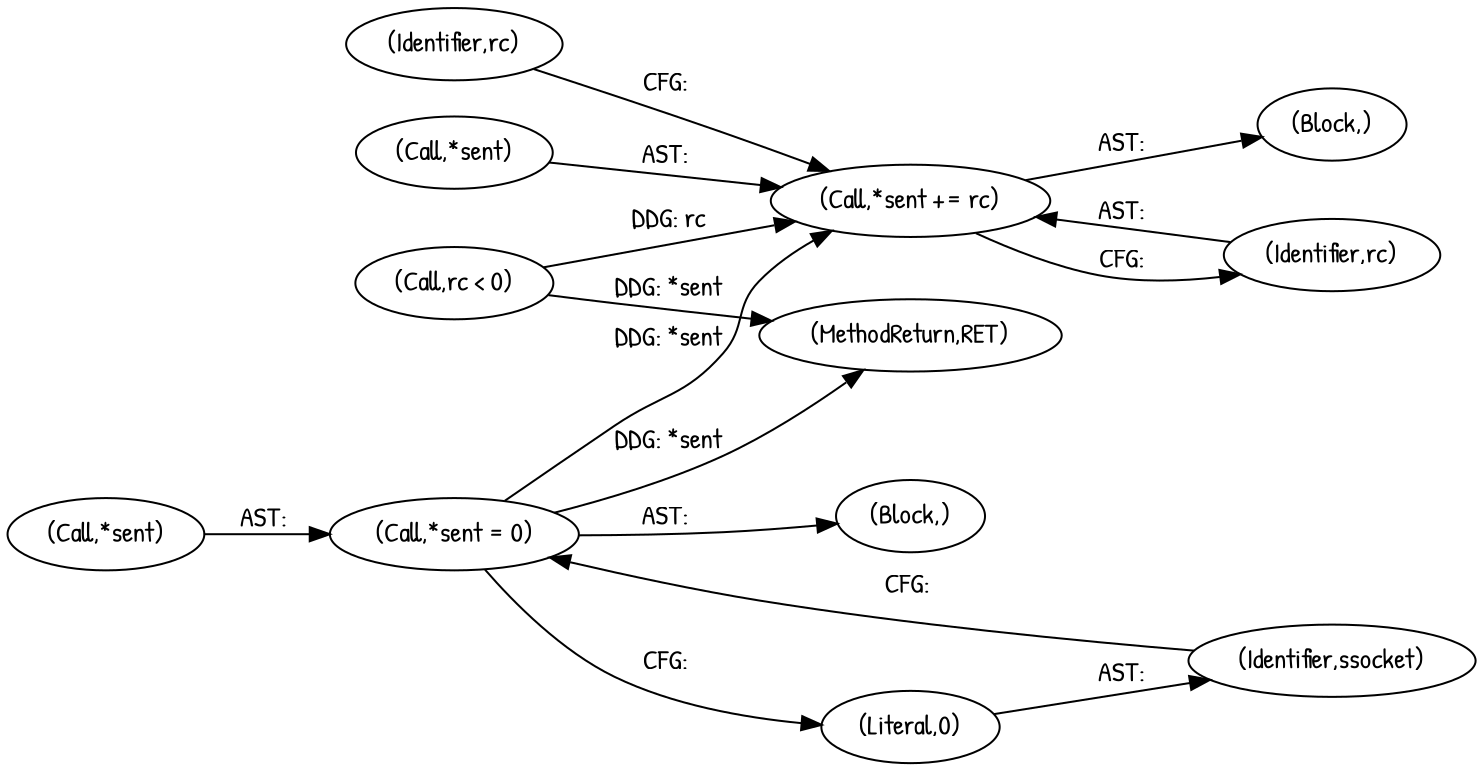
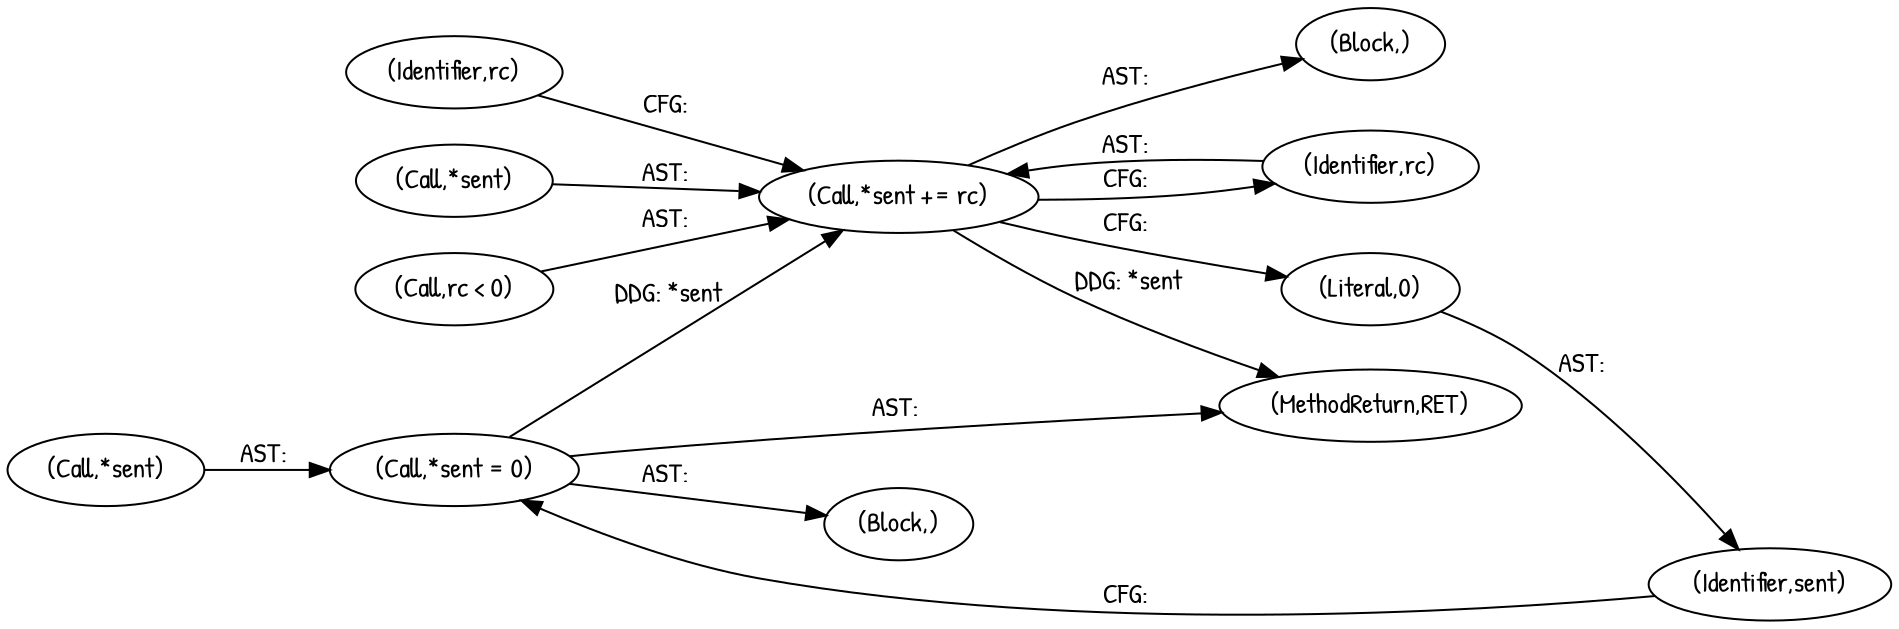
(669, 220) -> (669, 220)
(650, 307) -> (1102, 310)
(669, 441) -> (899, 409)
(1332, 661) -> (1770, 584)
(626, 682) -> (1133, 250)
